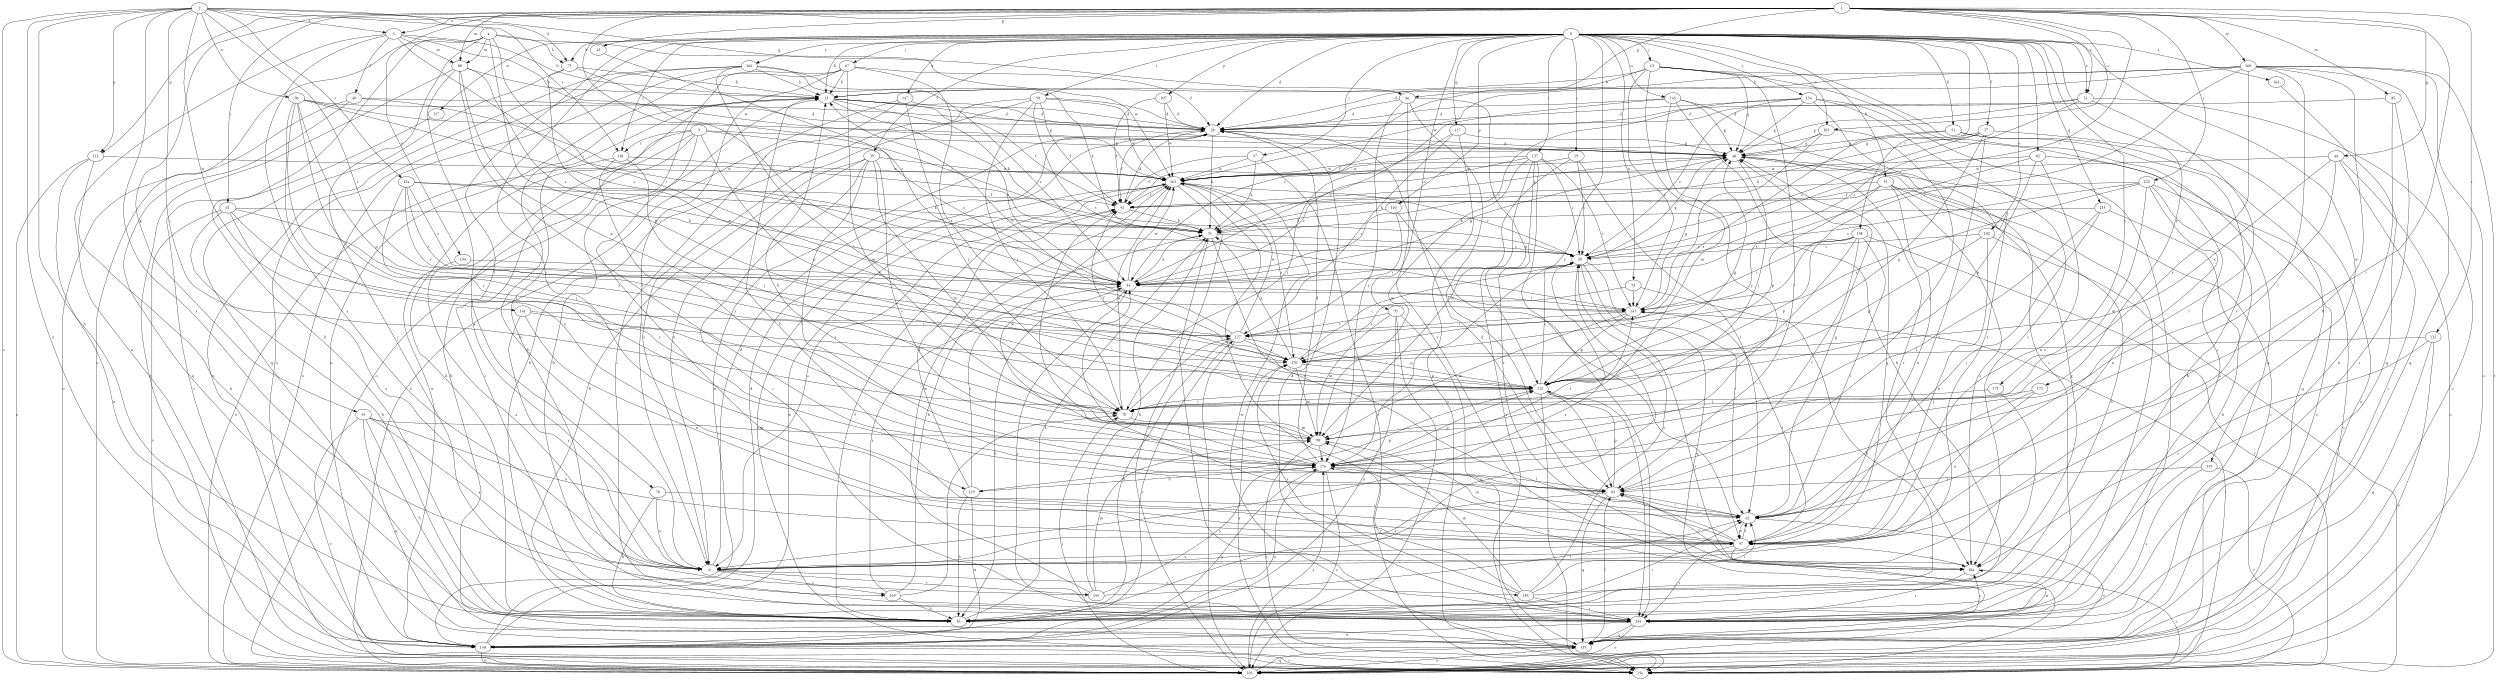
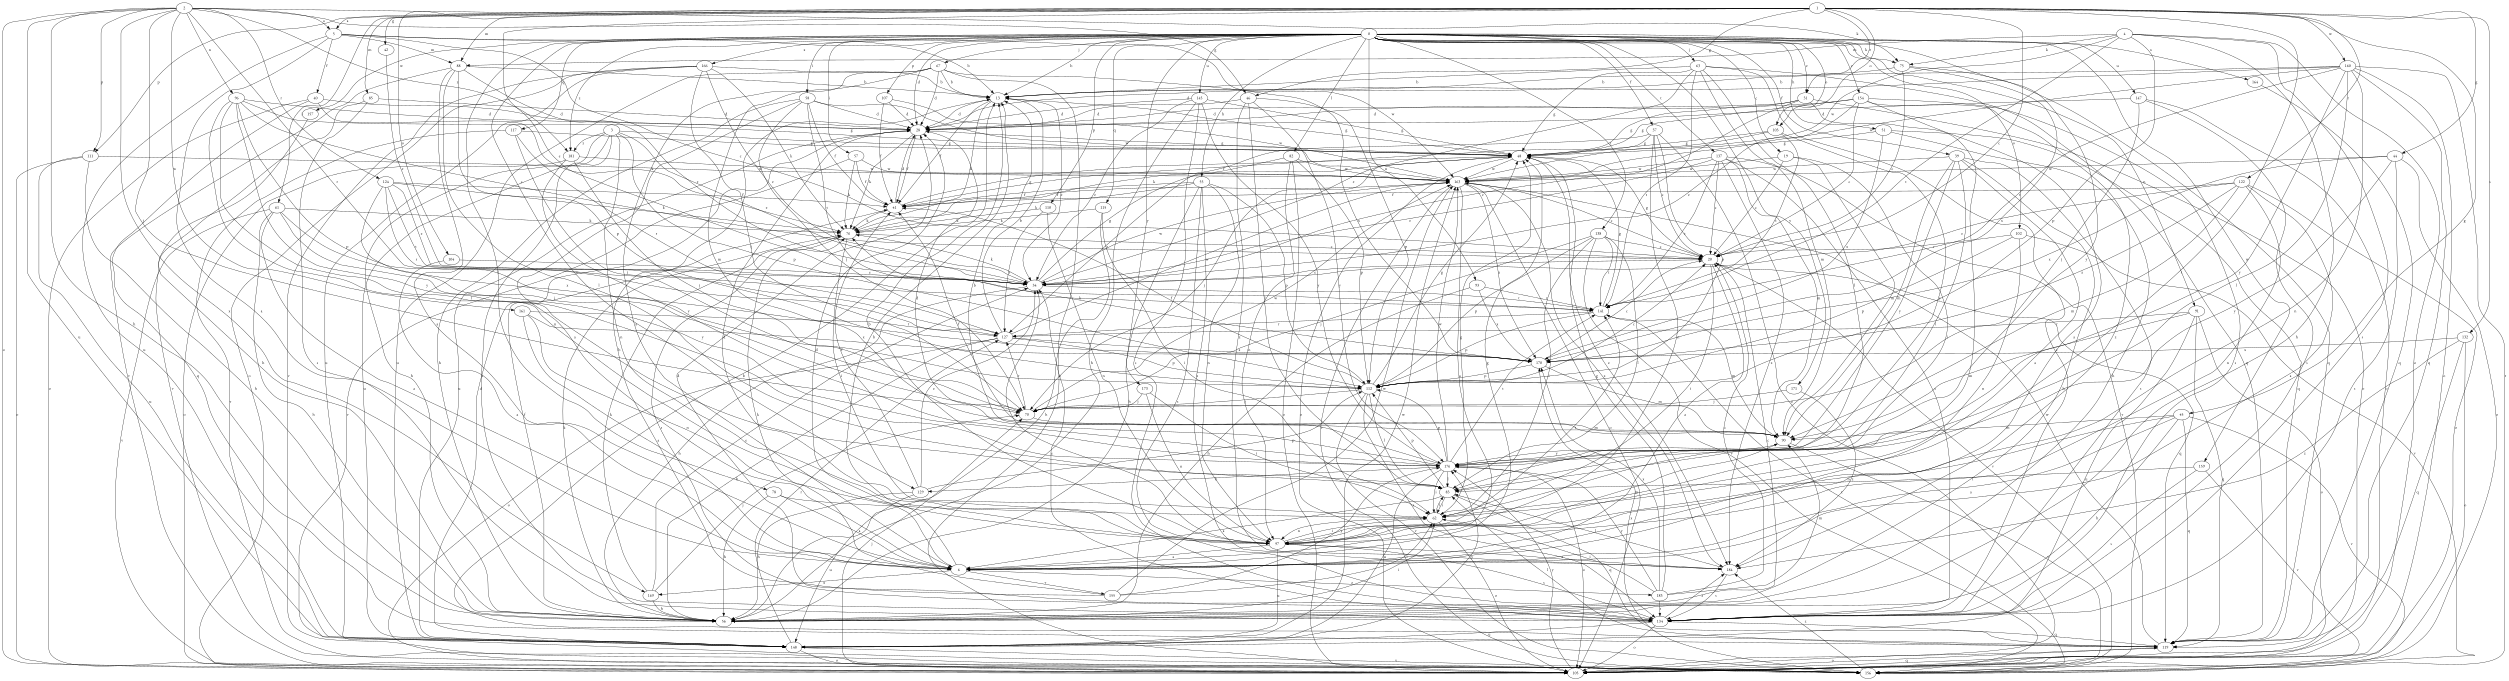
(1872, 370) -> none
(1155, 465) -> none
(753, 599) -> none
